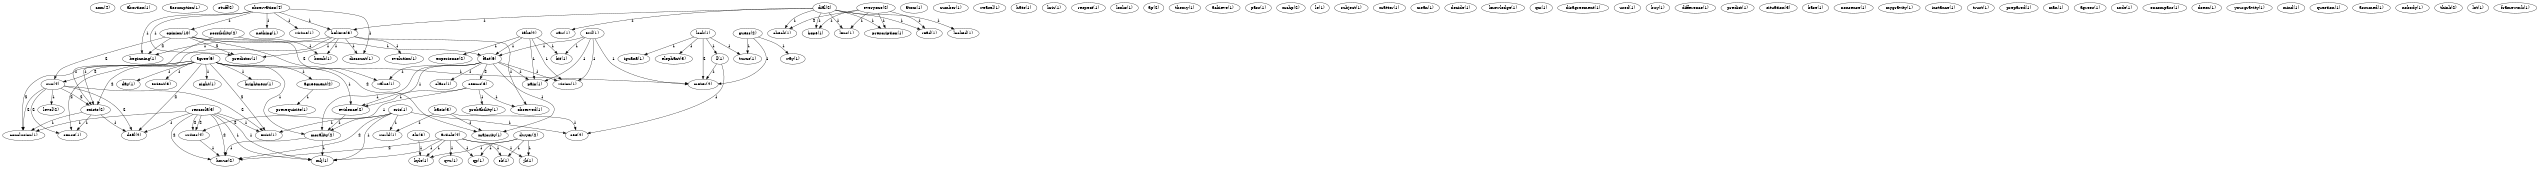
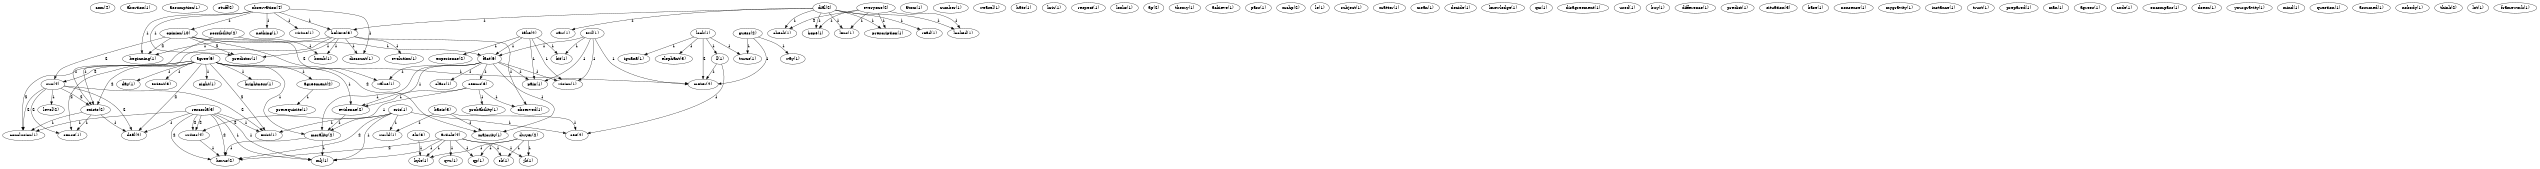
(913, 19) -> (926, 13)
(486, 72) -> (486, 72)
